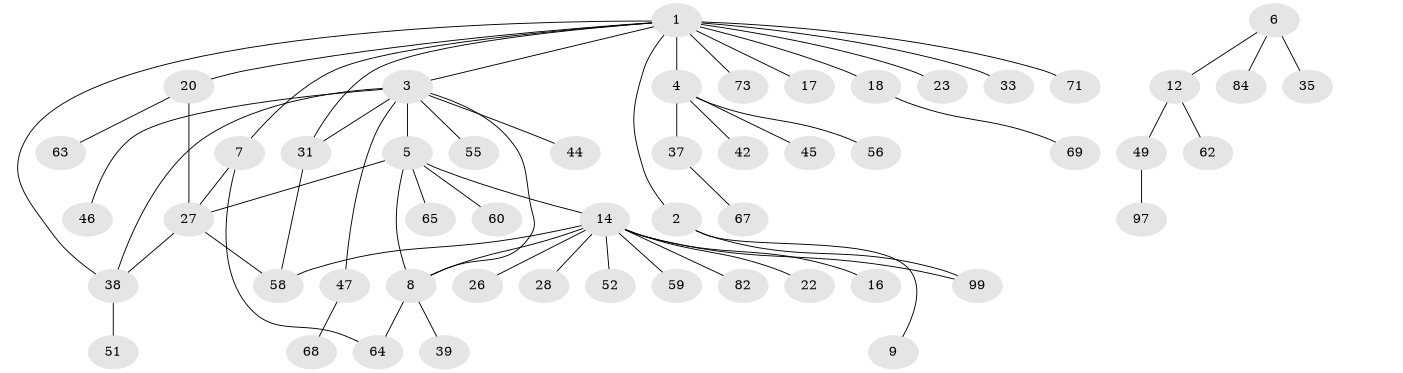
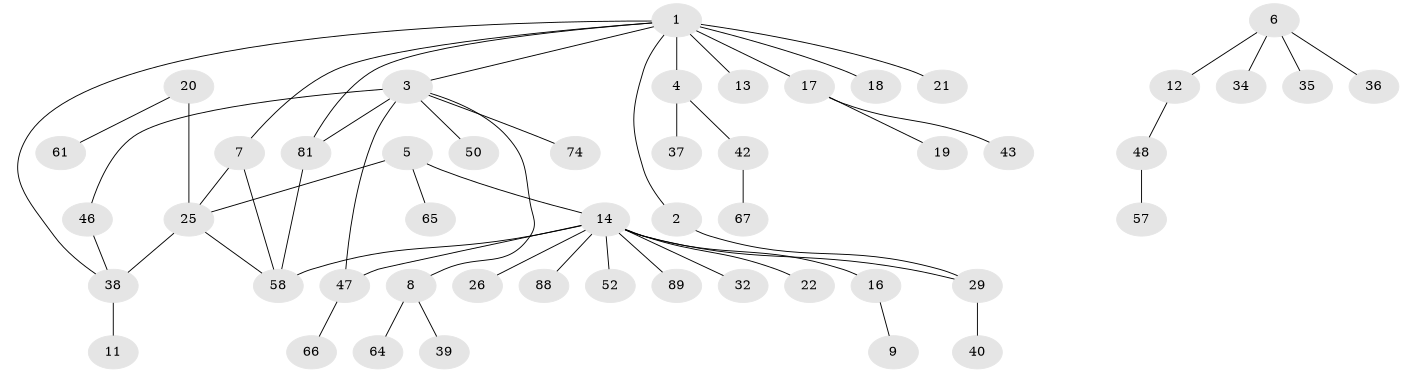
(386, 49) -> none
(743, 87) -> (743, 87)
(942, 87) -> (942, 87)
(1009, 87) -> none
(1075, 87) -> none
(1241, 87) -> (1241, 87)
none -> (1374, 87)
(407, 120) -> none
(216, 131) -> (100, 253)
(61, 153) -> (61, 153)
(306, 153) -> (306, 153)
(474, 153) -> (474, 153)
(575, 153) -> (575, 153)
(810, 153) -> none
(876, 153) -> none
none -> (942, 153)
none -> (1009, 153)
(1075, 153) -> none
(1142, 153) -> (1142, 153)
(1208, 153) -> none
(710, 186) -> (743, 186)
(189, 219) -> (189, 219)
(497, 219) -> none
(1142, 219) -> (1142, 219)
(396, 220) -> none
(534, 244) -> (461, 251)
(840, 247) -> (885, 319)
(544, 286) -> (544, 286)
(677, 286) -> (677, 286)
(743, 286) -> (743, 286)
(977, 286) -> (977, 286)
(242, 297) -> (259, 220)
(113, 352) -> (113, 352)
(312, 352) -> (312, 352)
none -> (977, 352)
